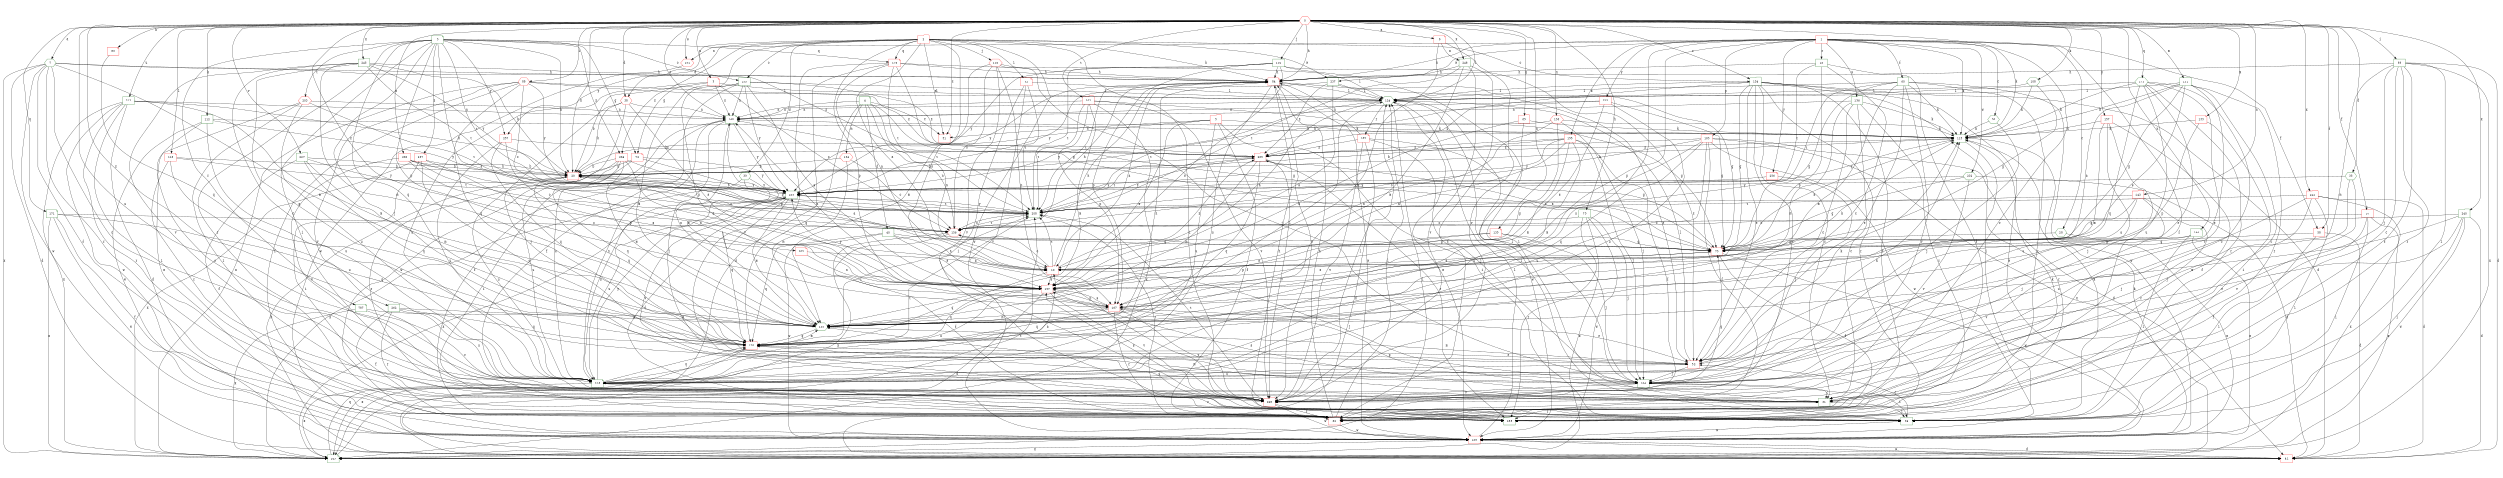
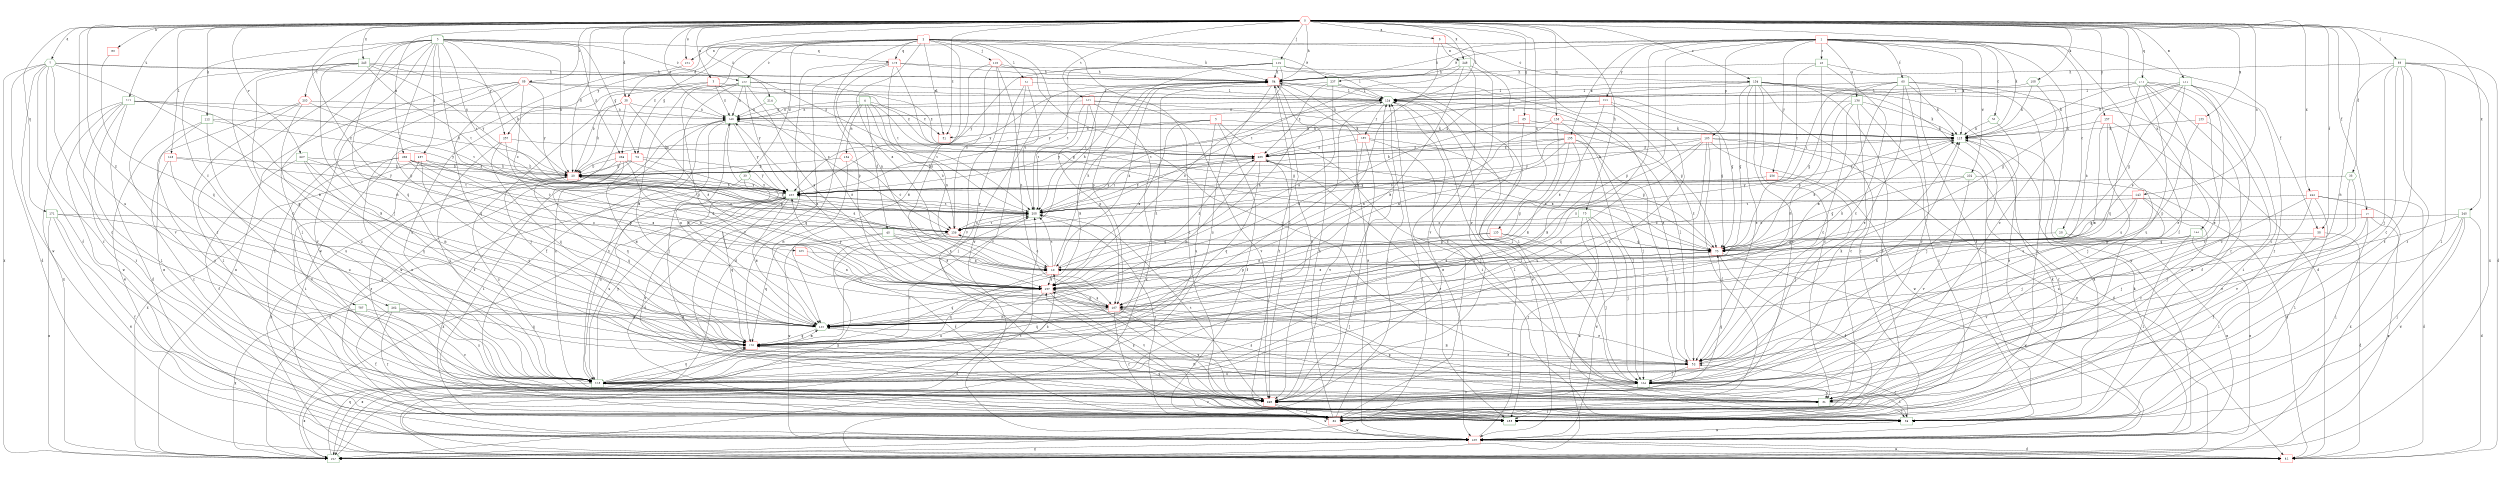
none -> (770, 101)
(529, 253) -> (433, 291)
